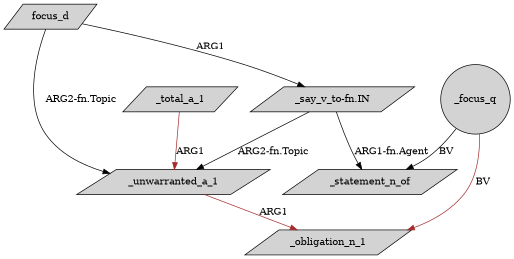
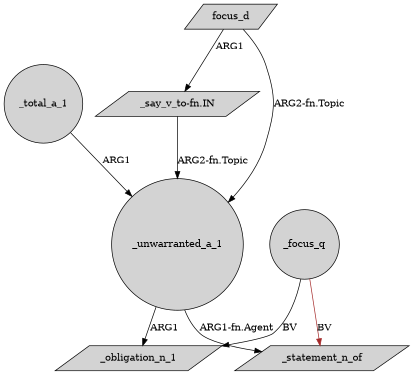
(180, 99) -> (43, 104)
(177, 137) -> (99, 162)
(346, 138) -> (213, 341)
(437, 150) -> (314, 309)
(173, 182) -> (177, 244)
(465, 193) -> (279, 328)
(248, 211) -> (151, 323)
